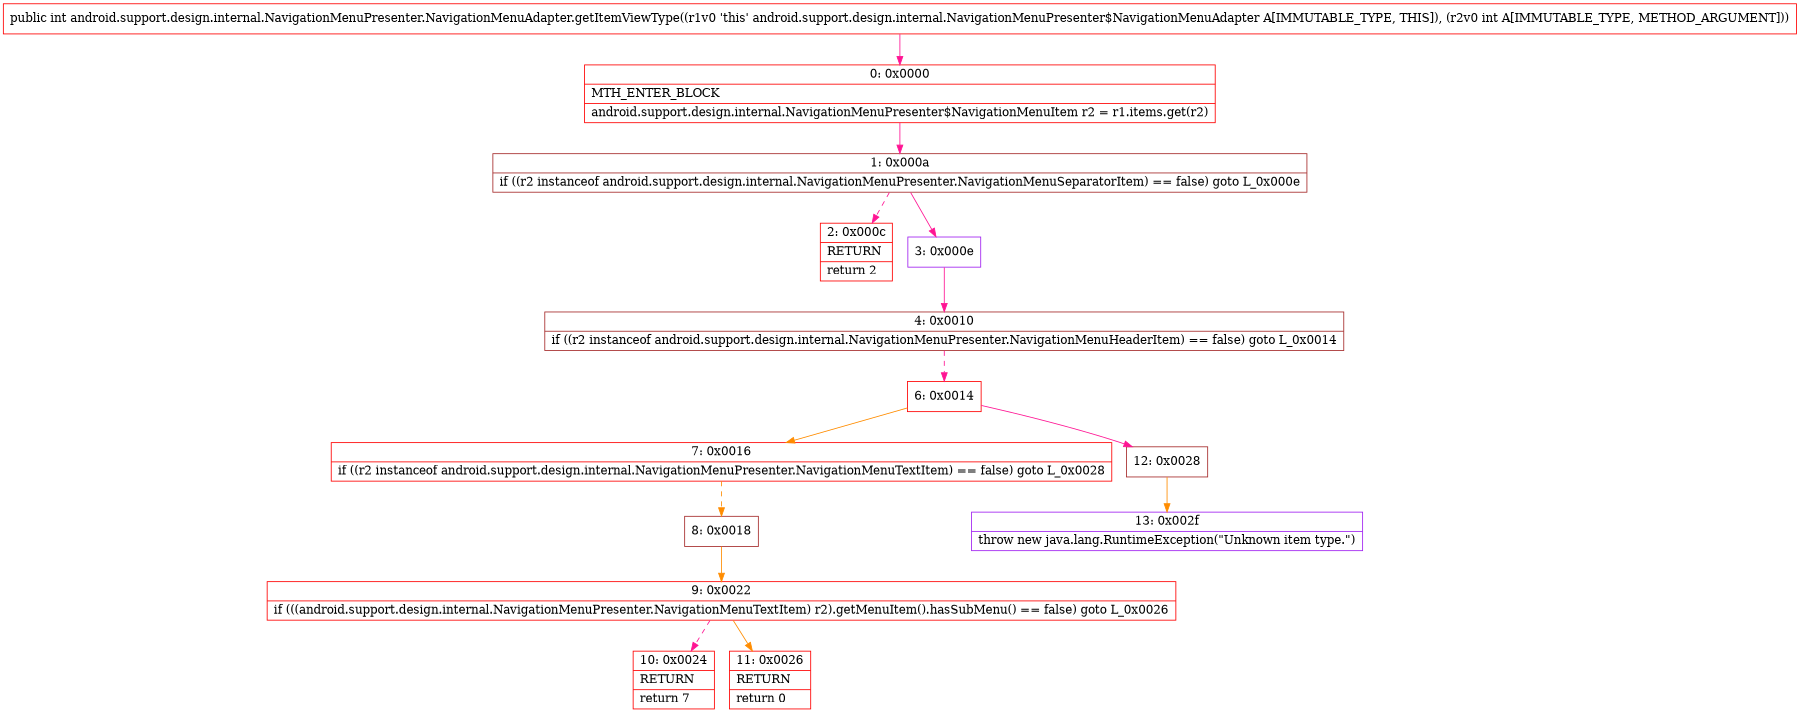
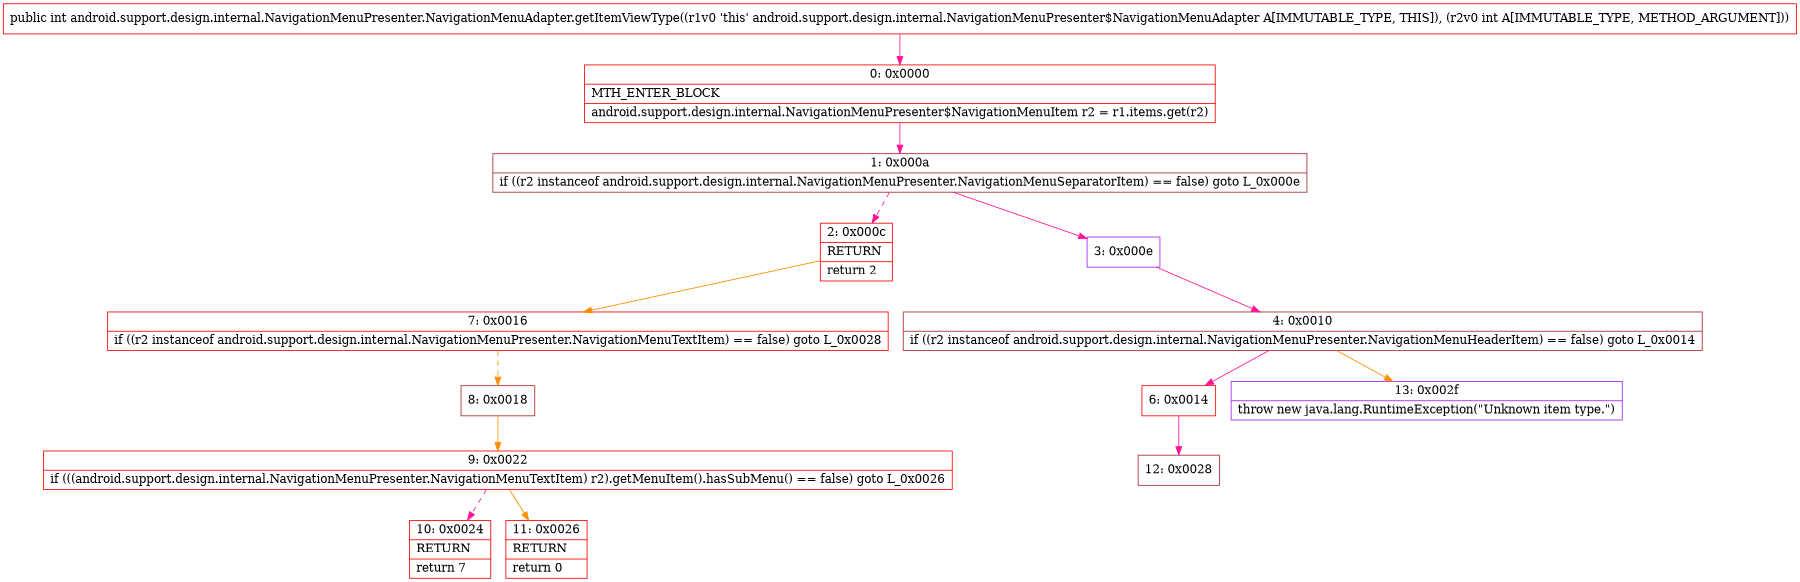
(944, 362) -> (1241, 366)
(851, 424) -> (706, 285)
(1167, 490) -> (1361, 364)
